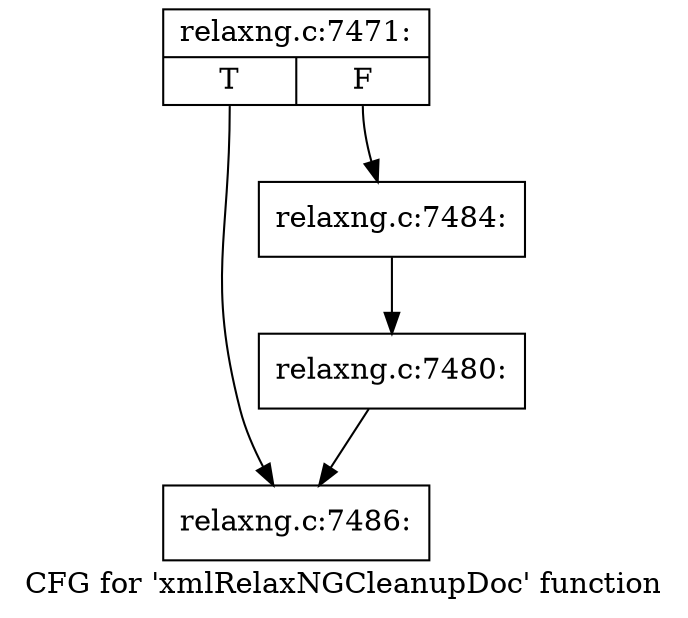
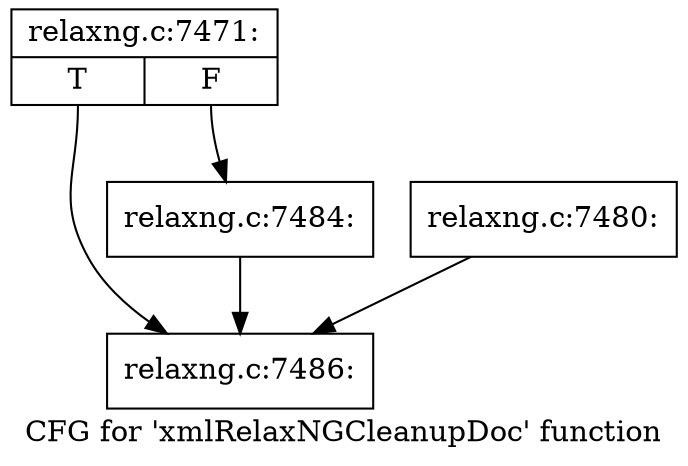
(392, 285) -> (240, 285)
